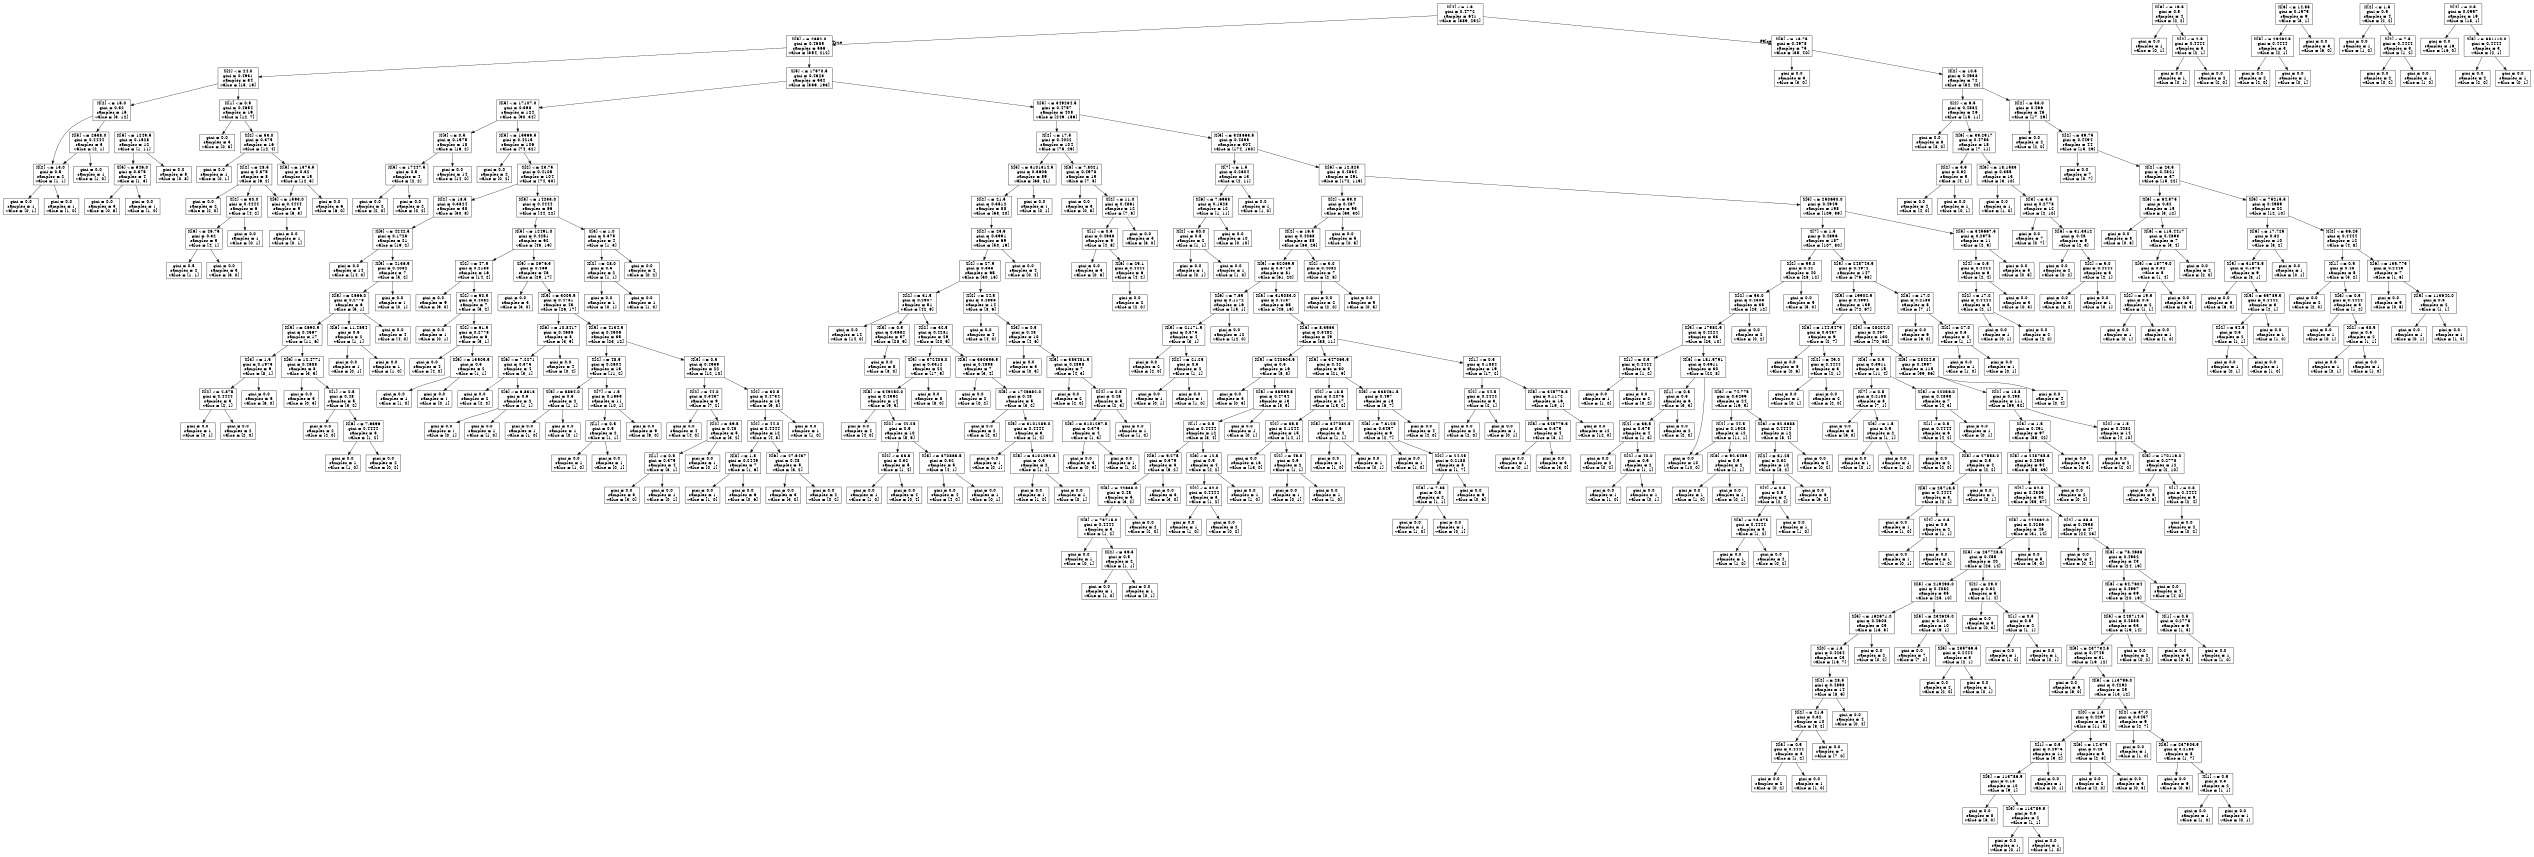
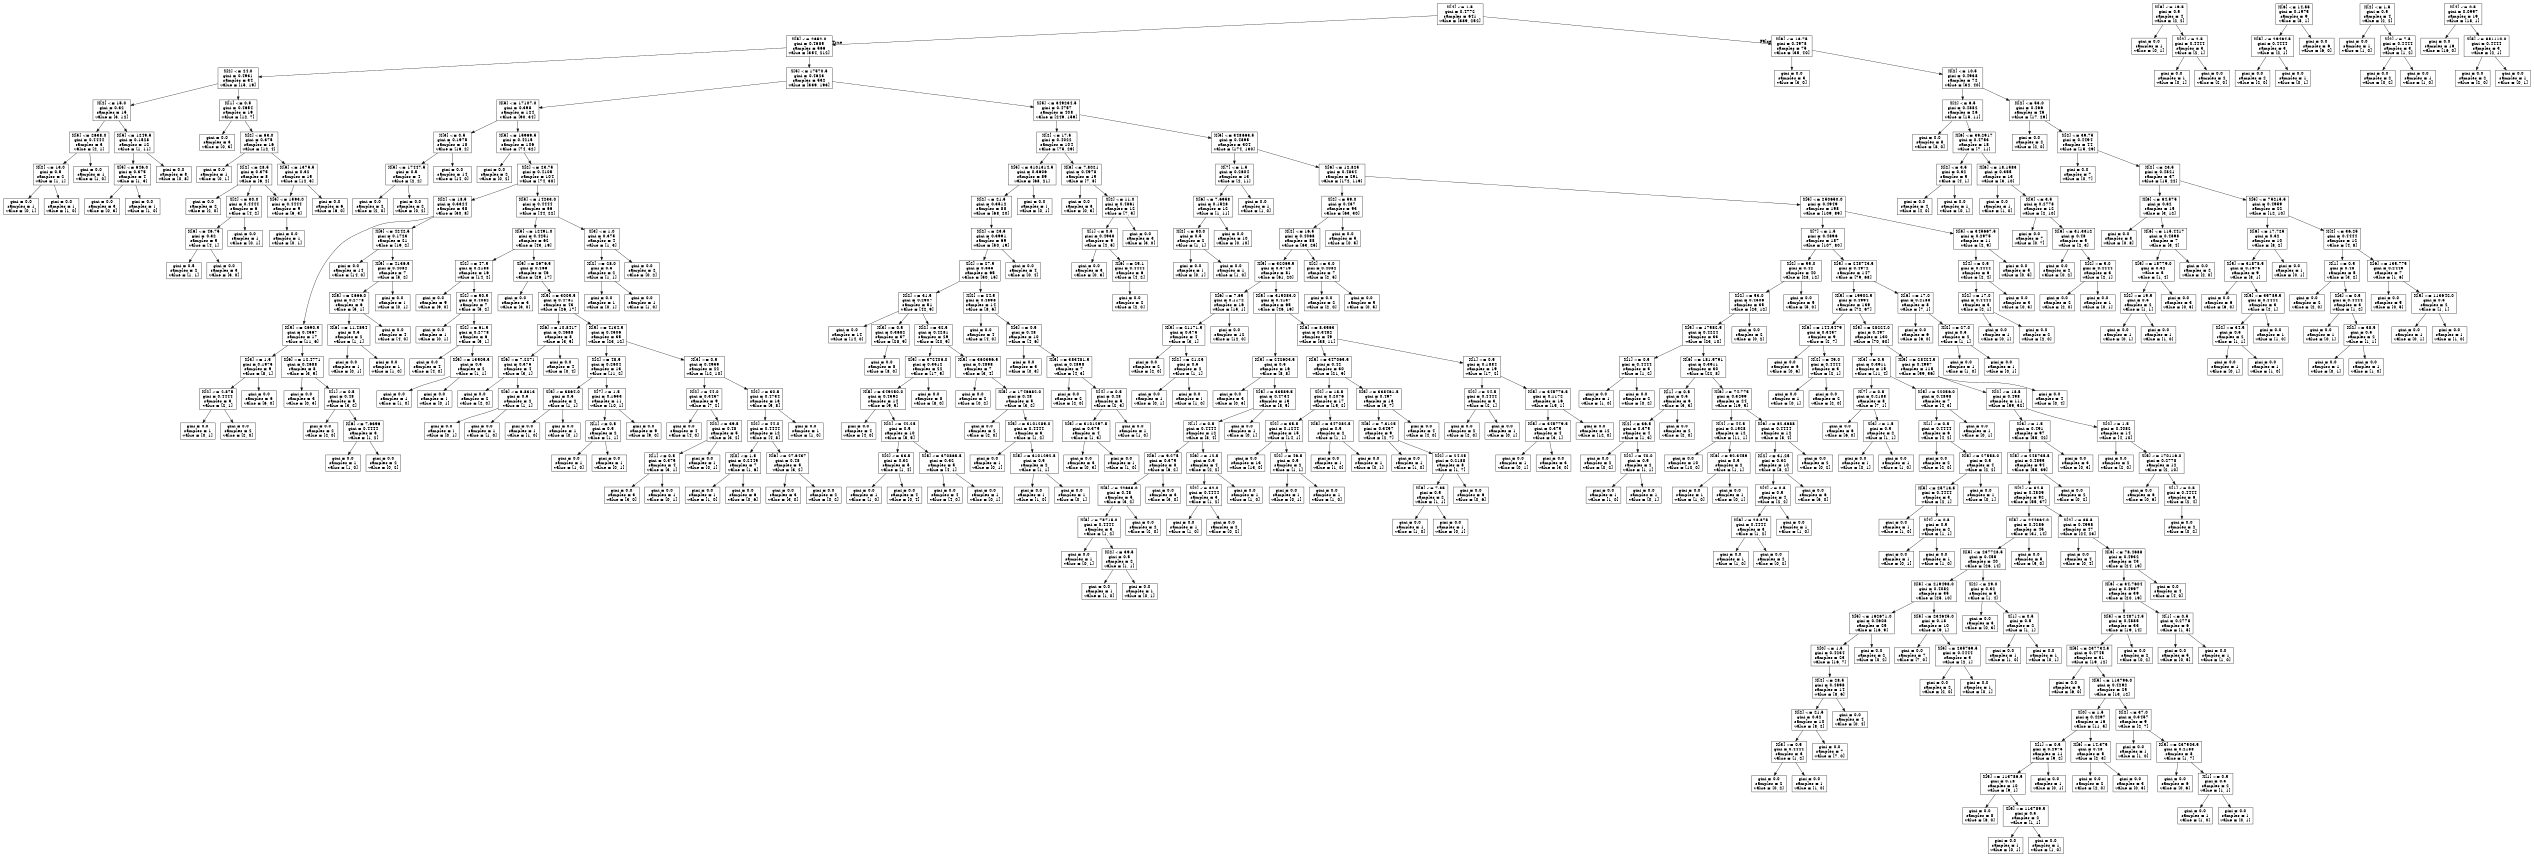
(66, 133) -> (122, 125)
(327, 318) -> (345, 241)
(1298, 350) -> (1276, 333)
(1703, 416) -> (1716, 382)
